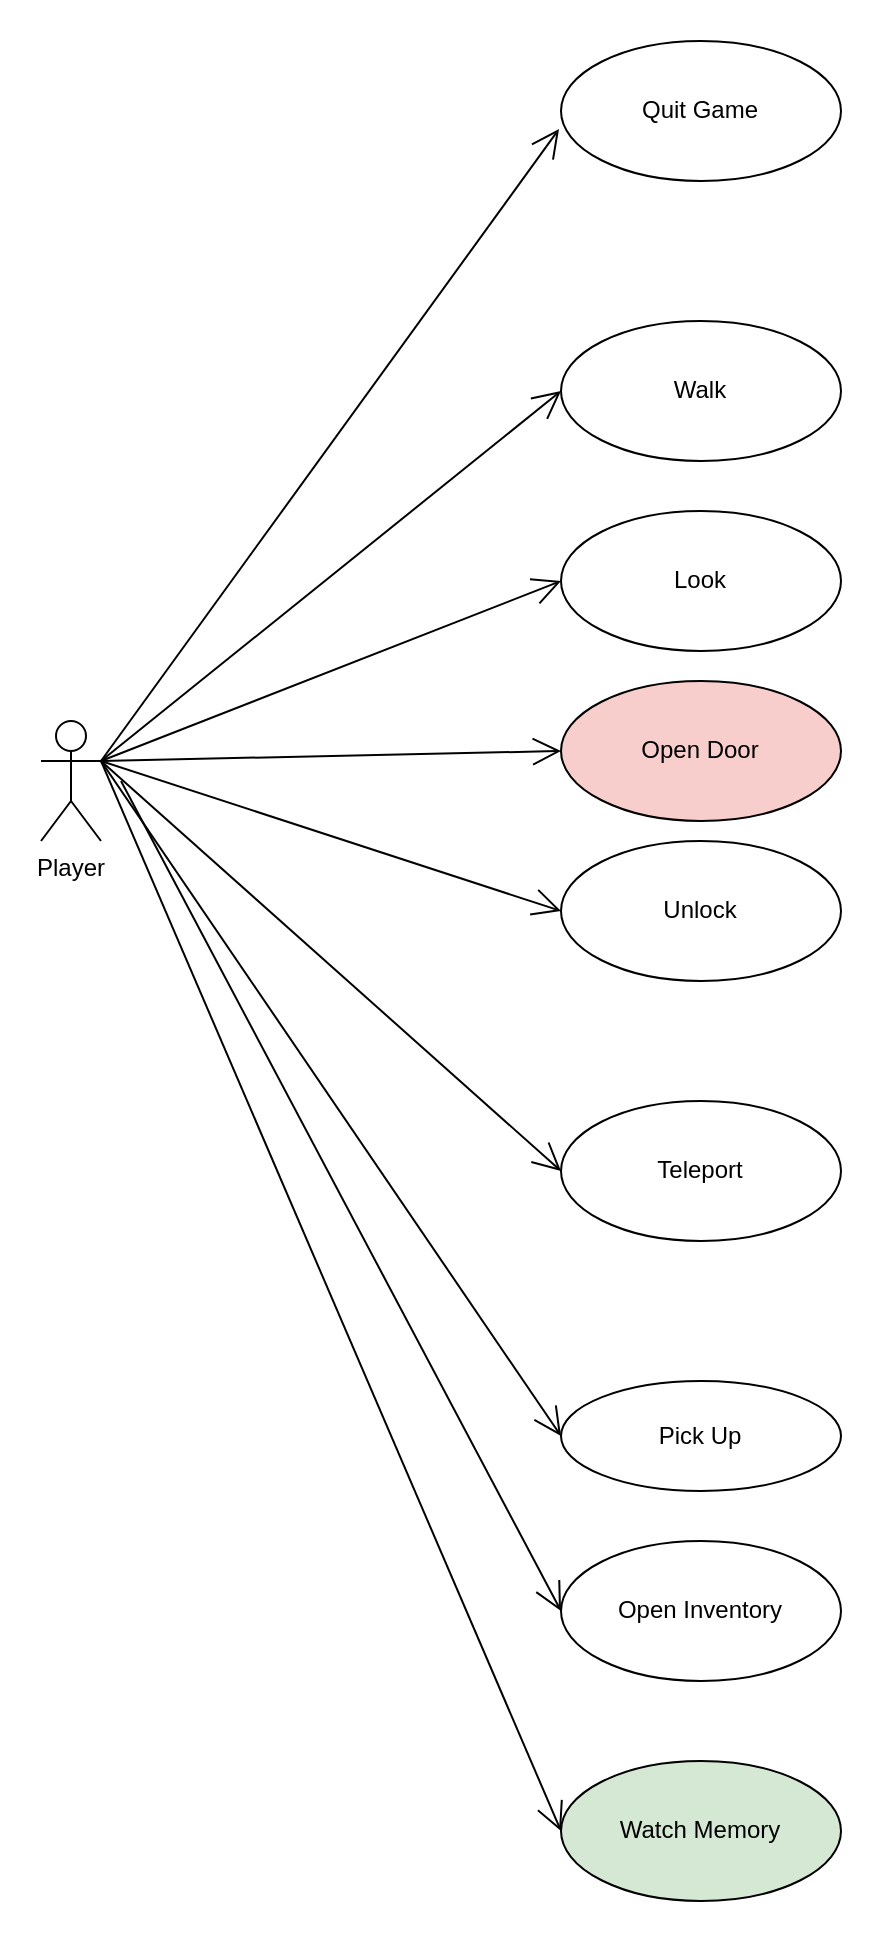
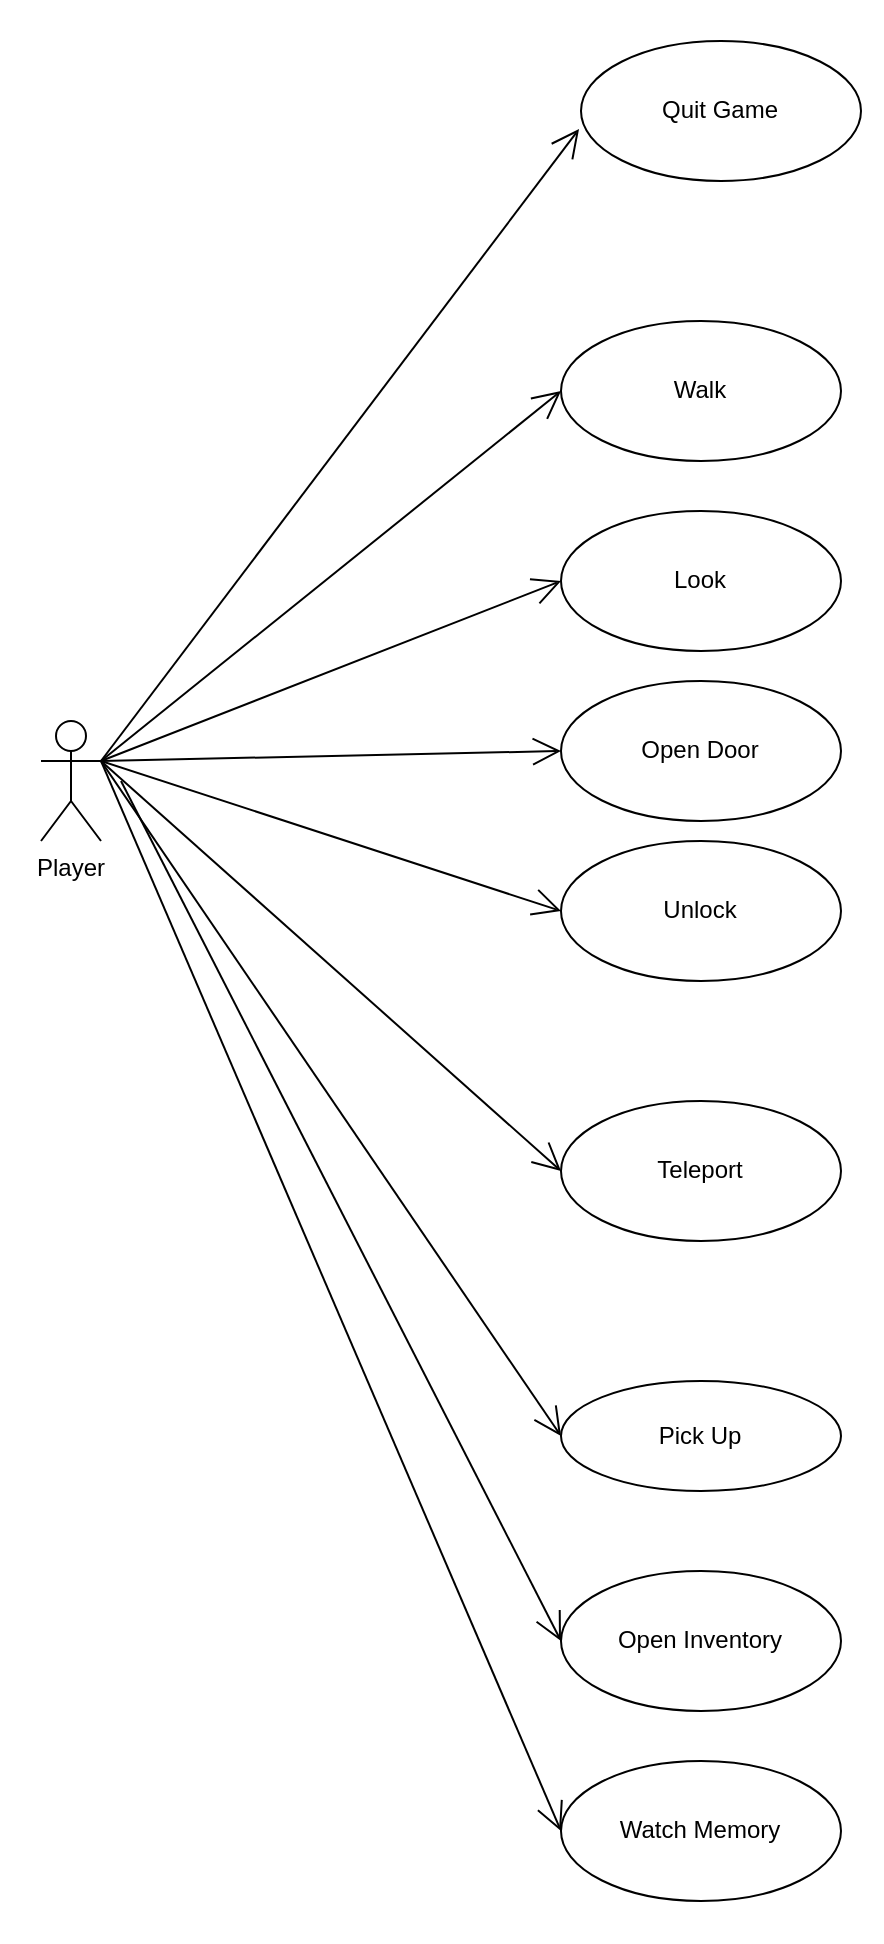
(701, 111) -> (721, 111)
(701, 751) -> (701, 751)
(701, 1611) -> (701, 1641)
(701, 1831) -> (701, 1831)
